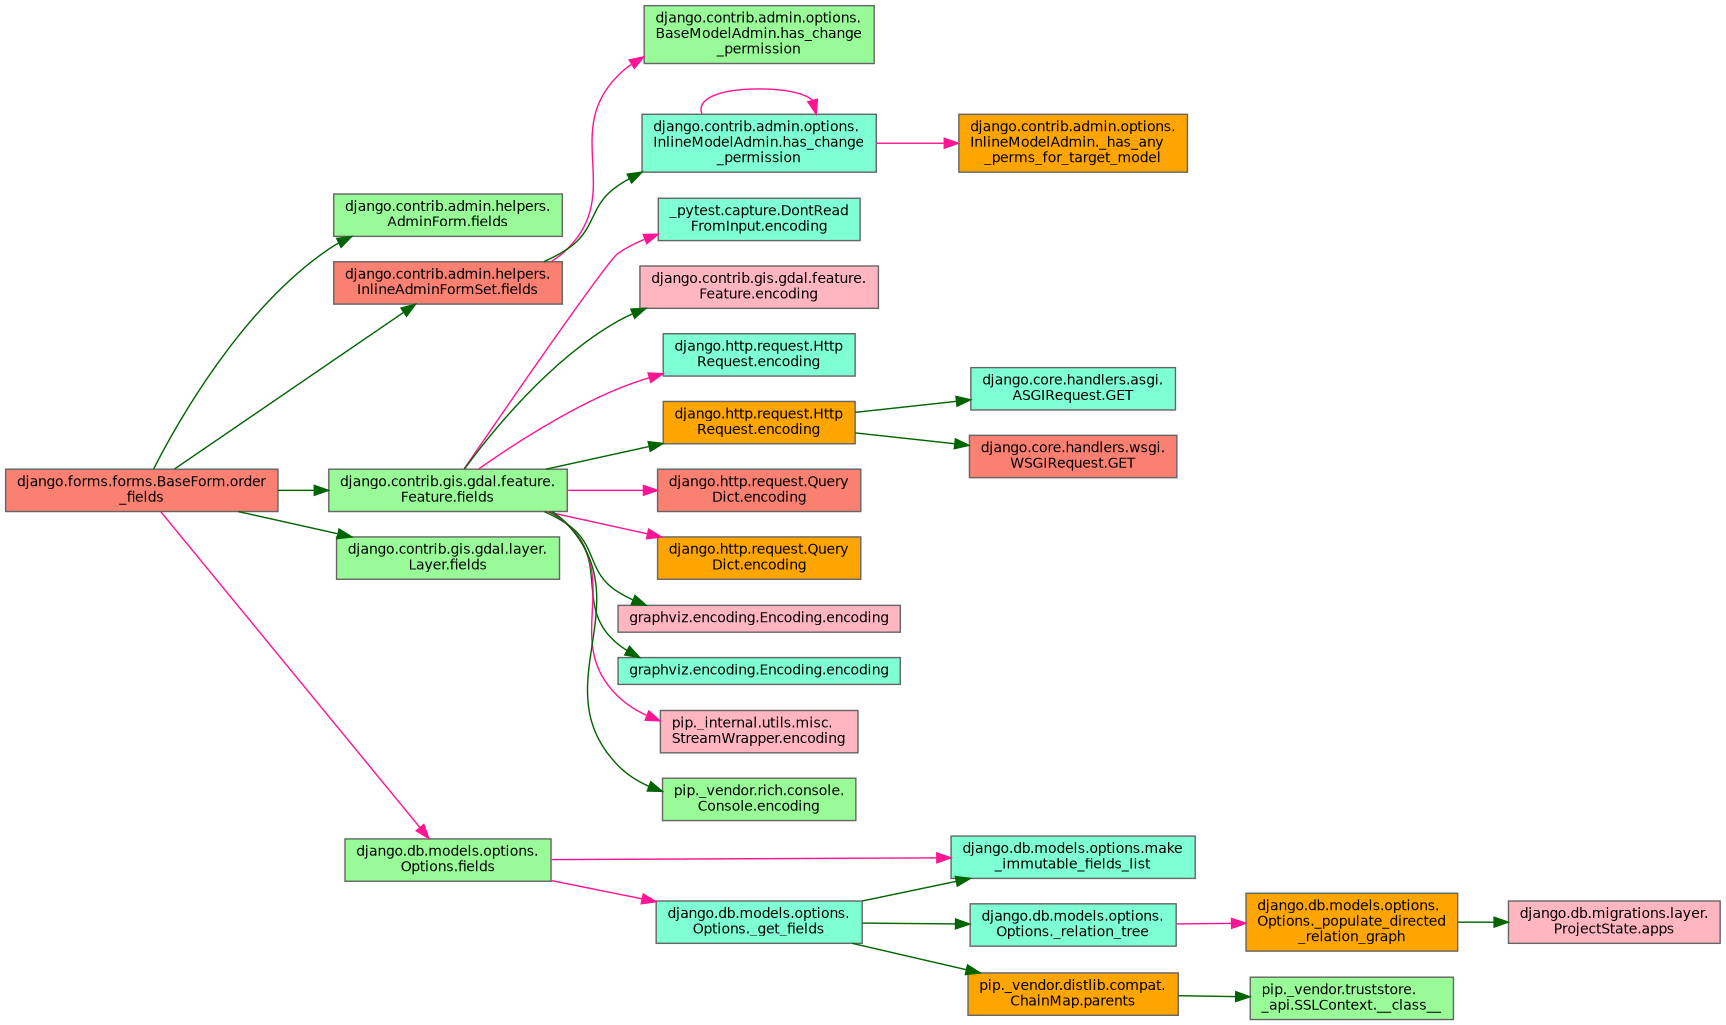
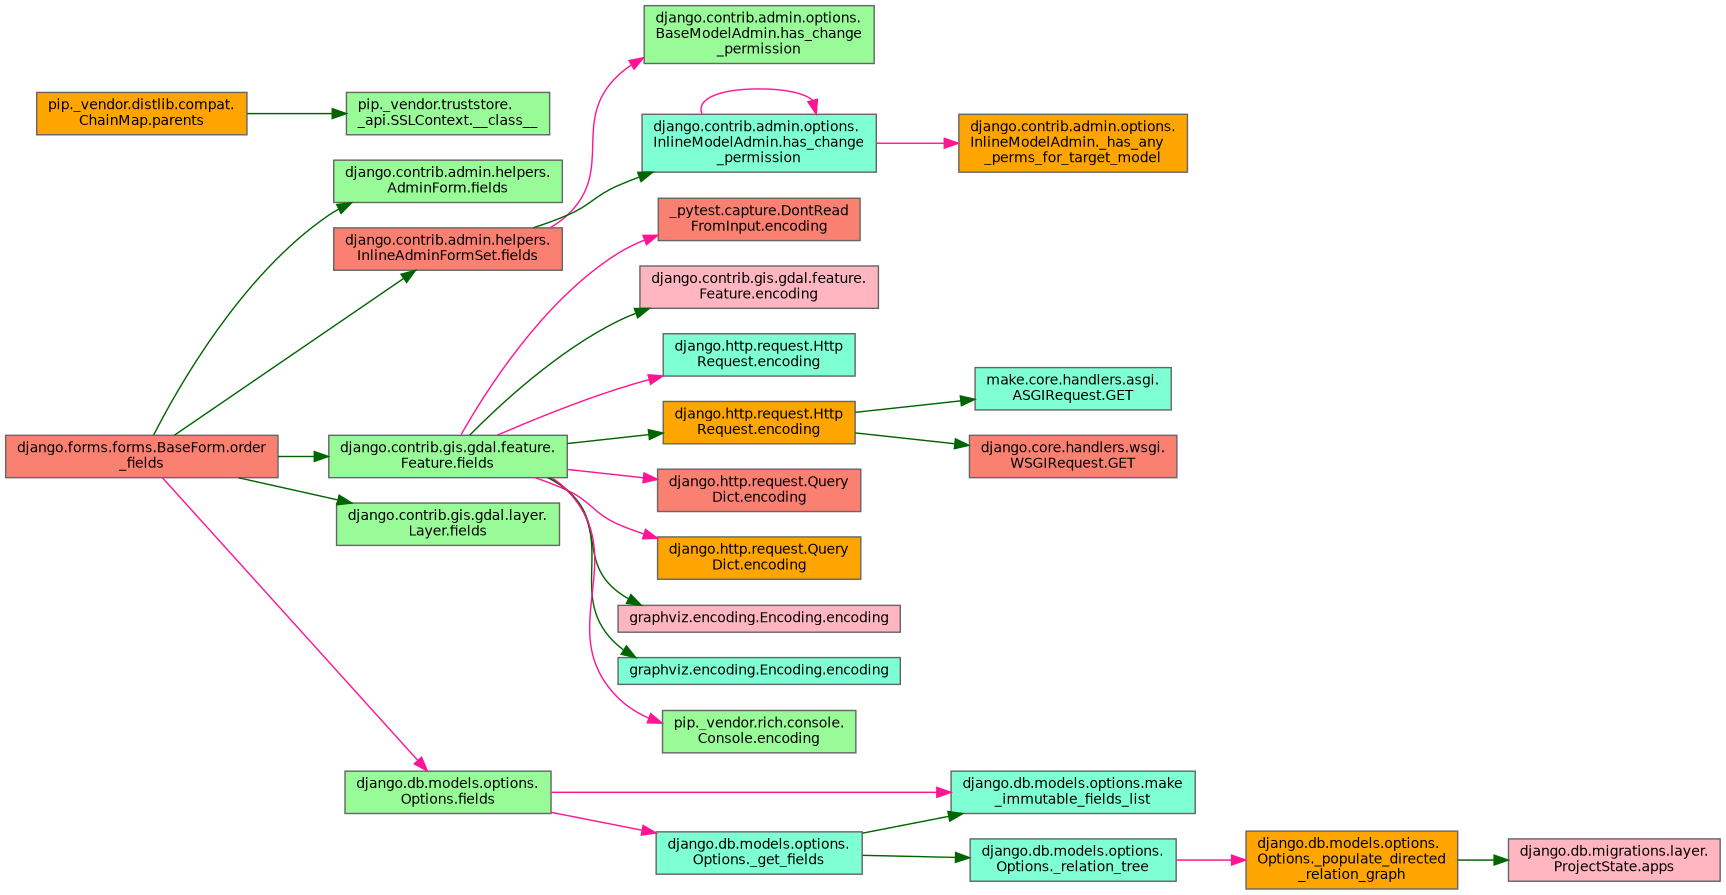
(759, 219) -> (759, 219)
(1073, 389) -> (1073, 389)
(589, 670) -> (590, 624)
(759, 732) -> none
(909, 957) -> none
